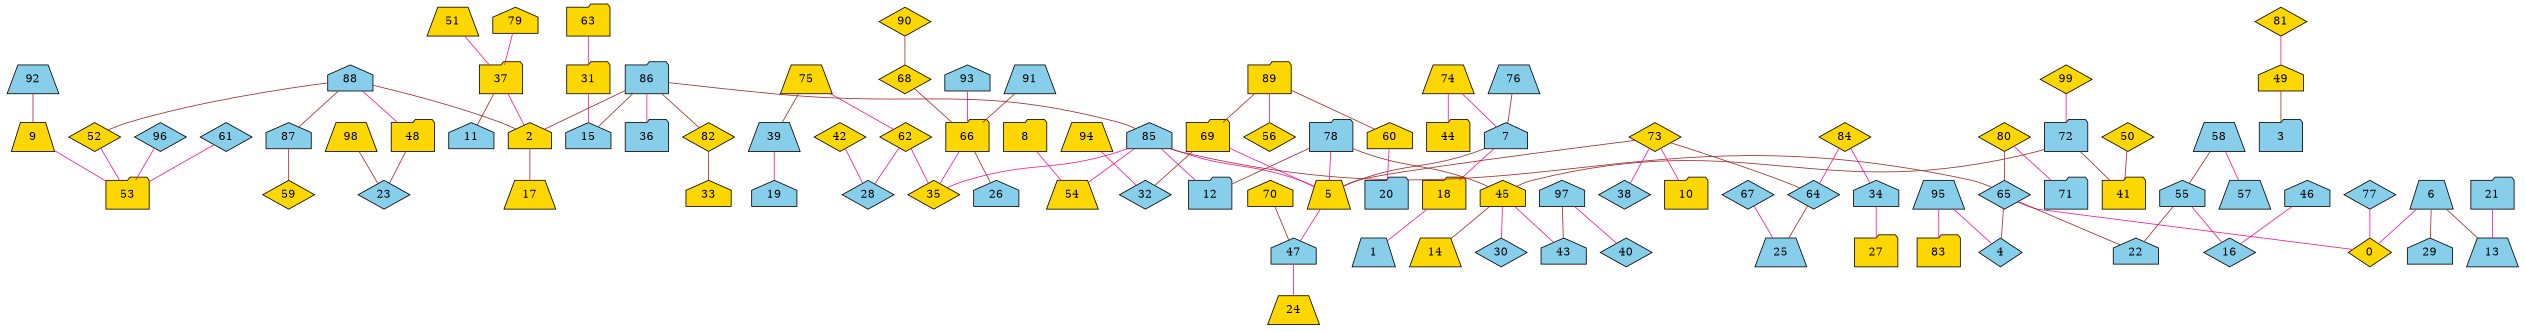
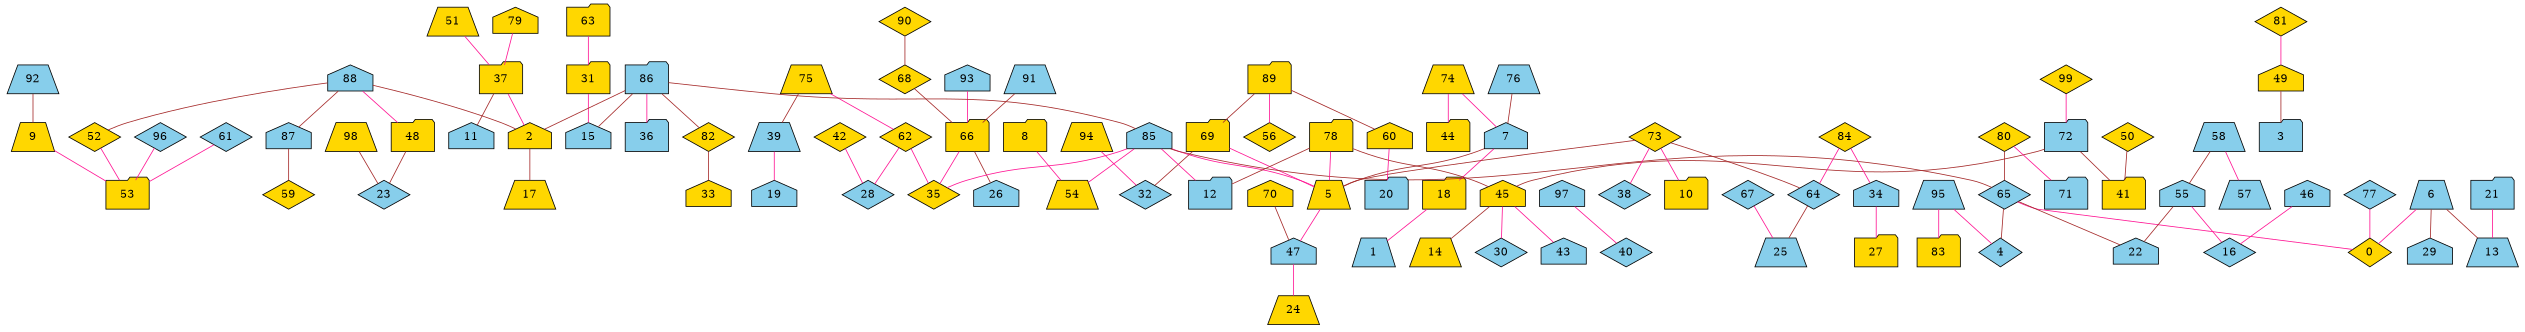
(1331, 137) -> (1331, 137)
(1563, 222) -> none
